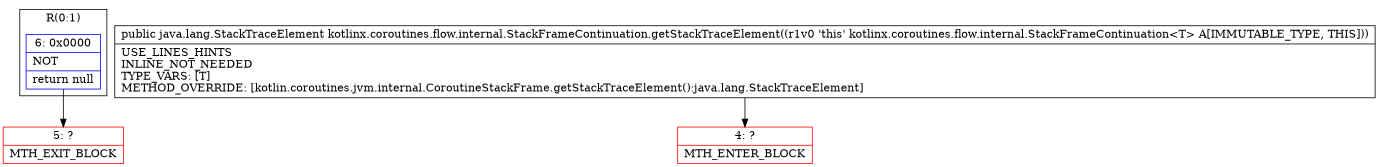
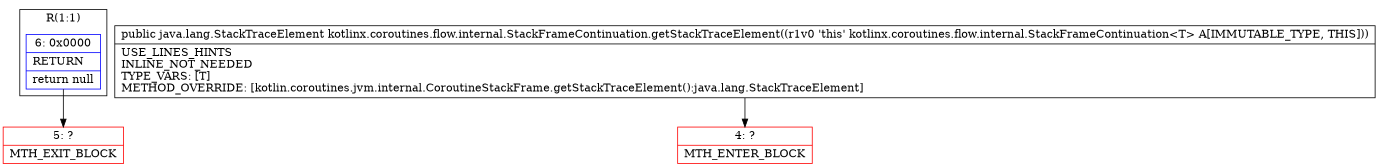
(63, 19) -> (63, 19)
(46, 61) -> (58, 61)
